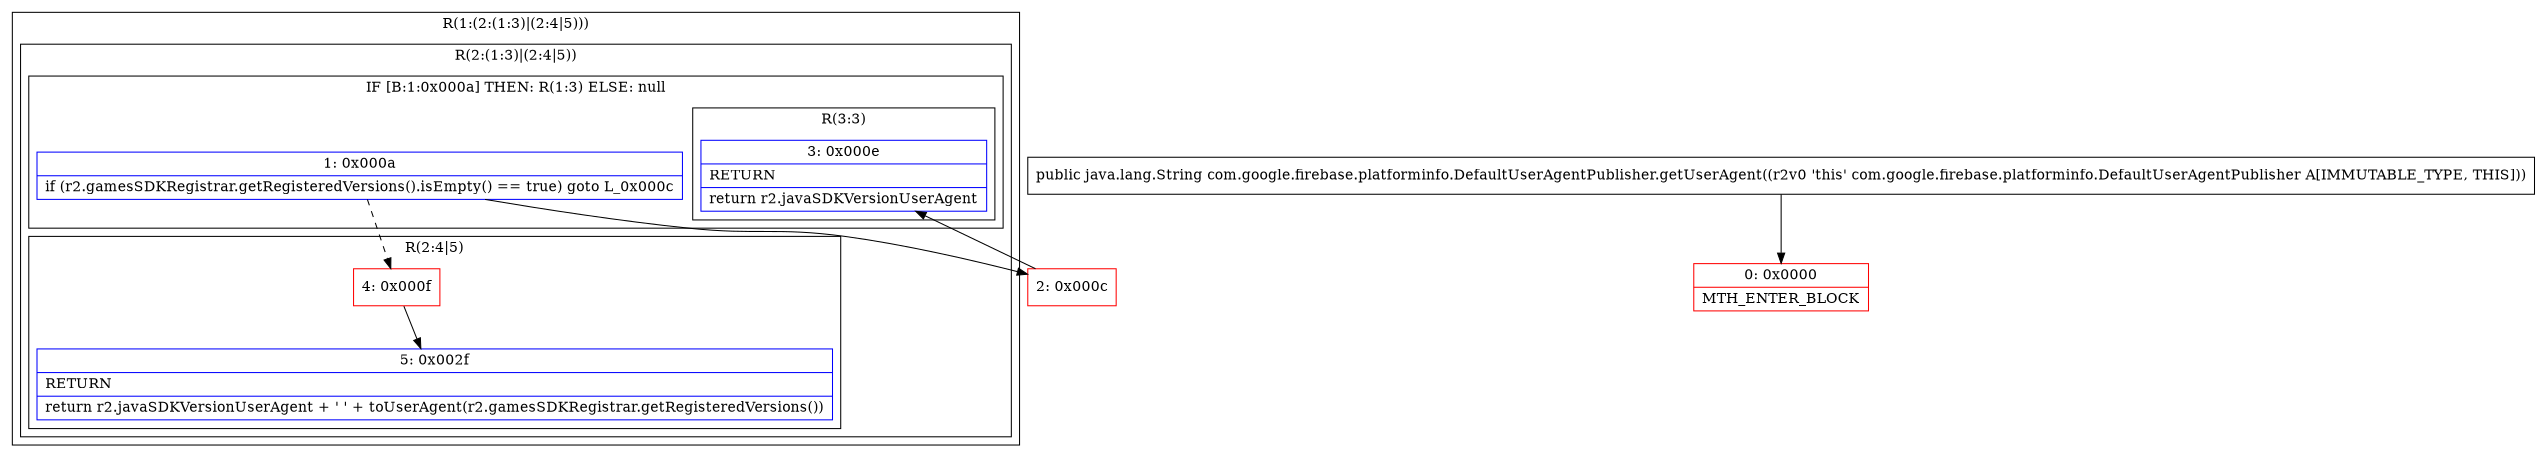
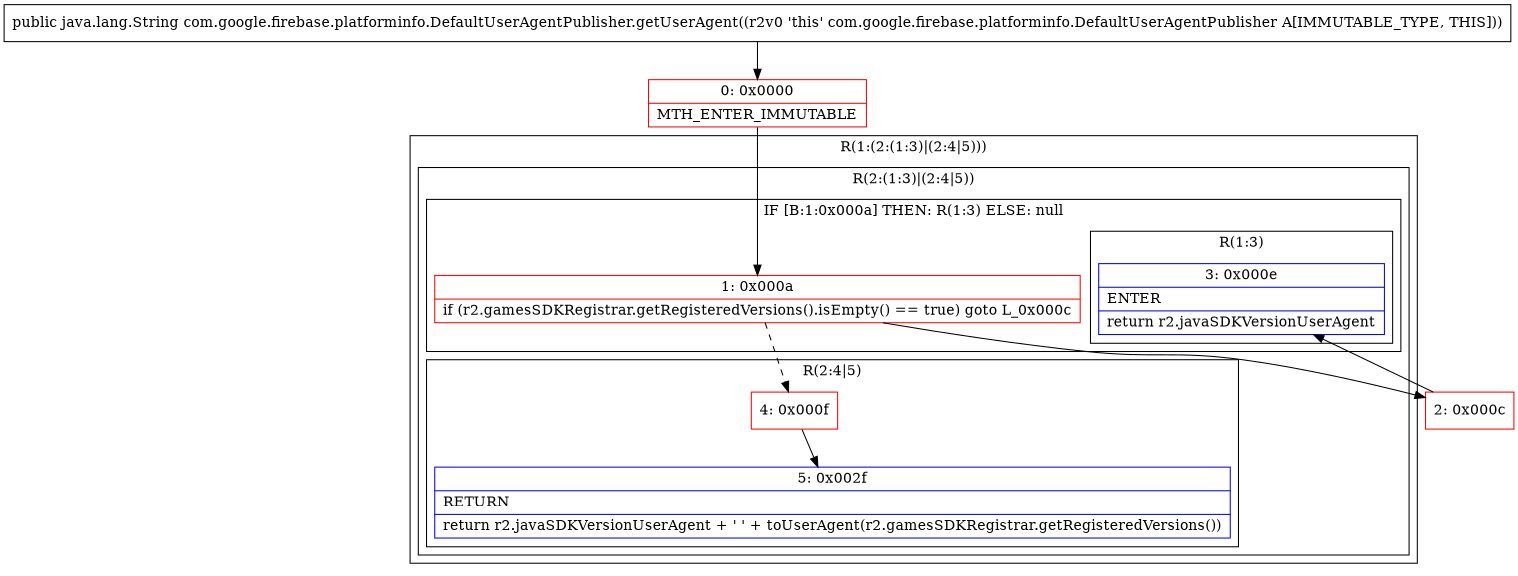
(844, 120) -> (1242, 243)
(743, 175) -> (1134, 299)
(360, 176) -> (757, 299)
none -> (757, 193)
(1781, 299) -> (757, 115)
